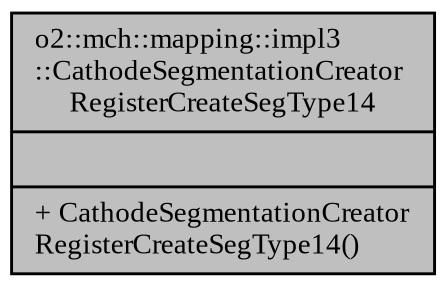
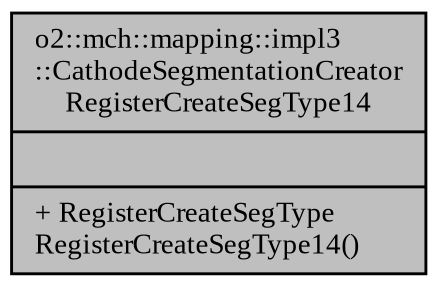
(223, 213) -> (185, 213)
